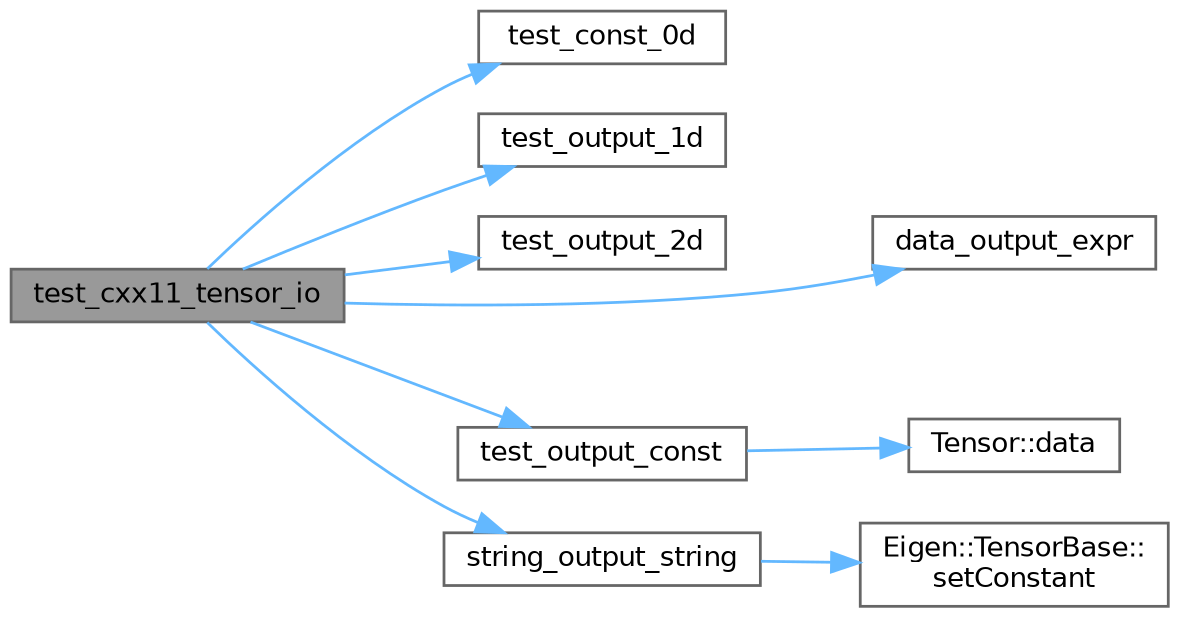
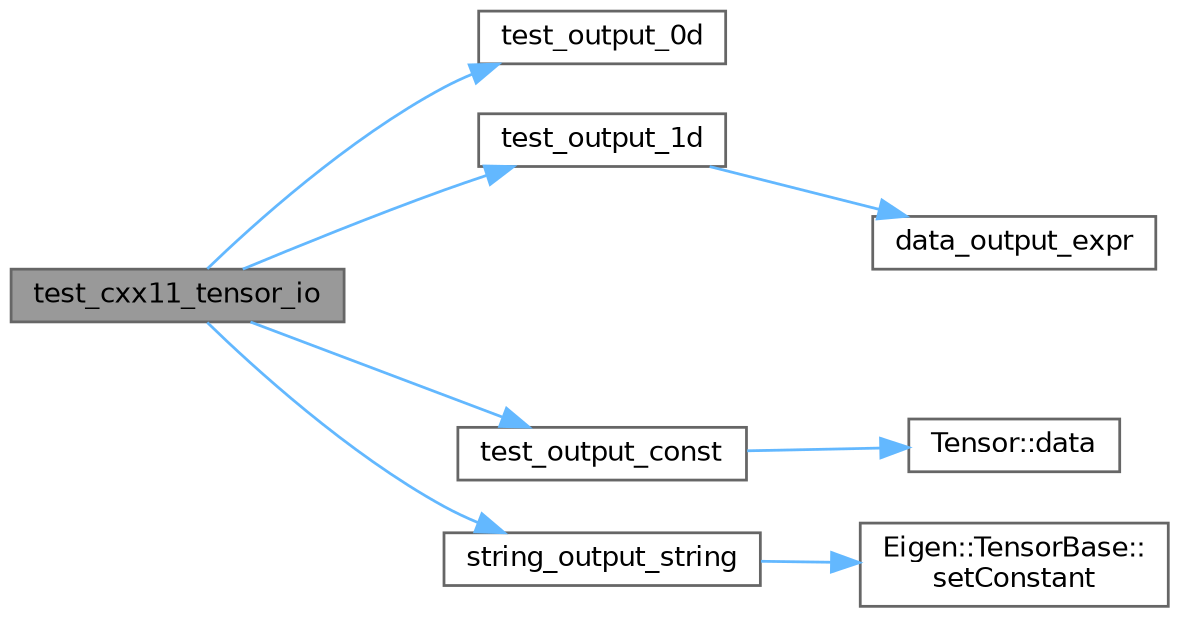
(602, 37) -> (602, 37)
(602, 243) -> none
(610, 303) -> (794, 188)
